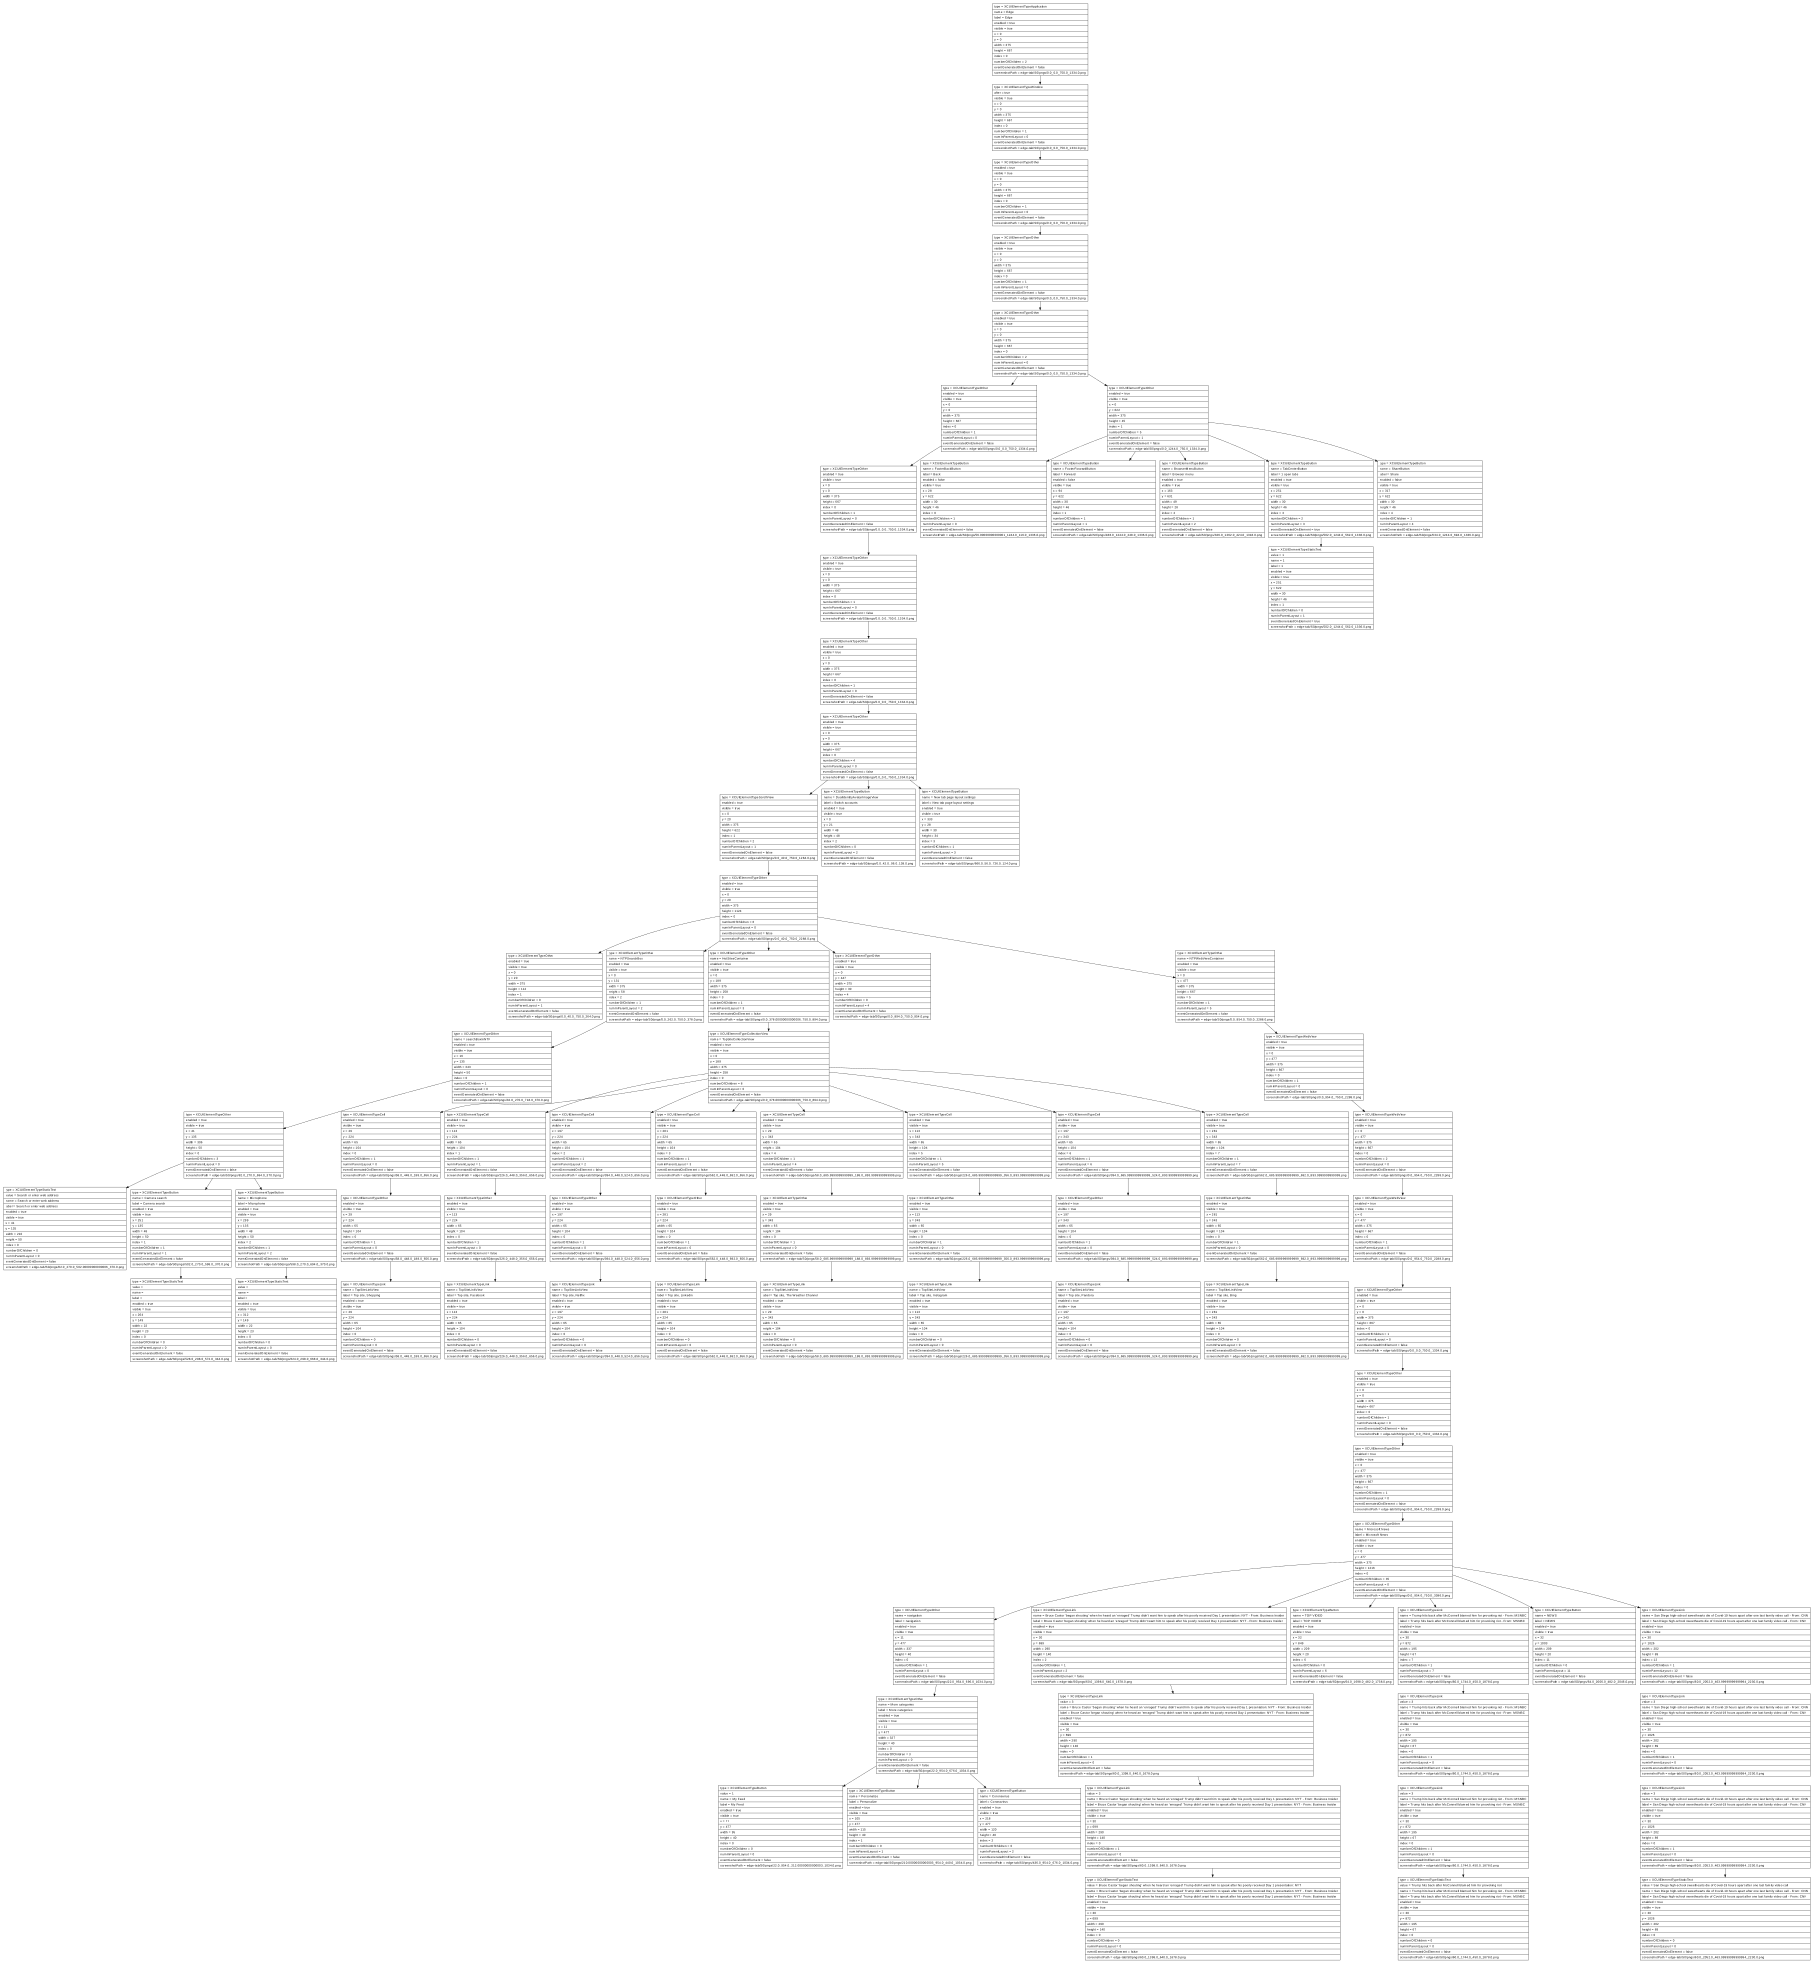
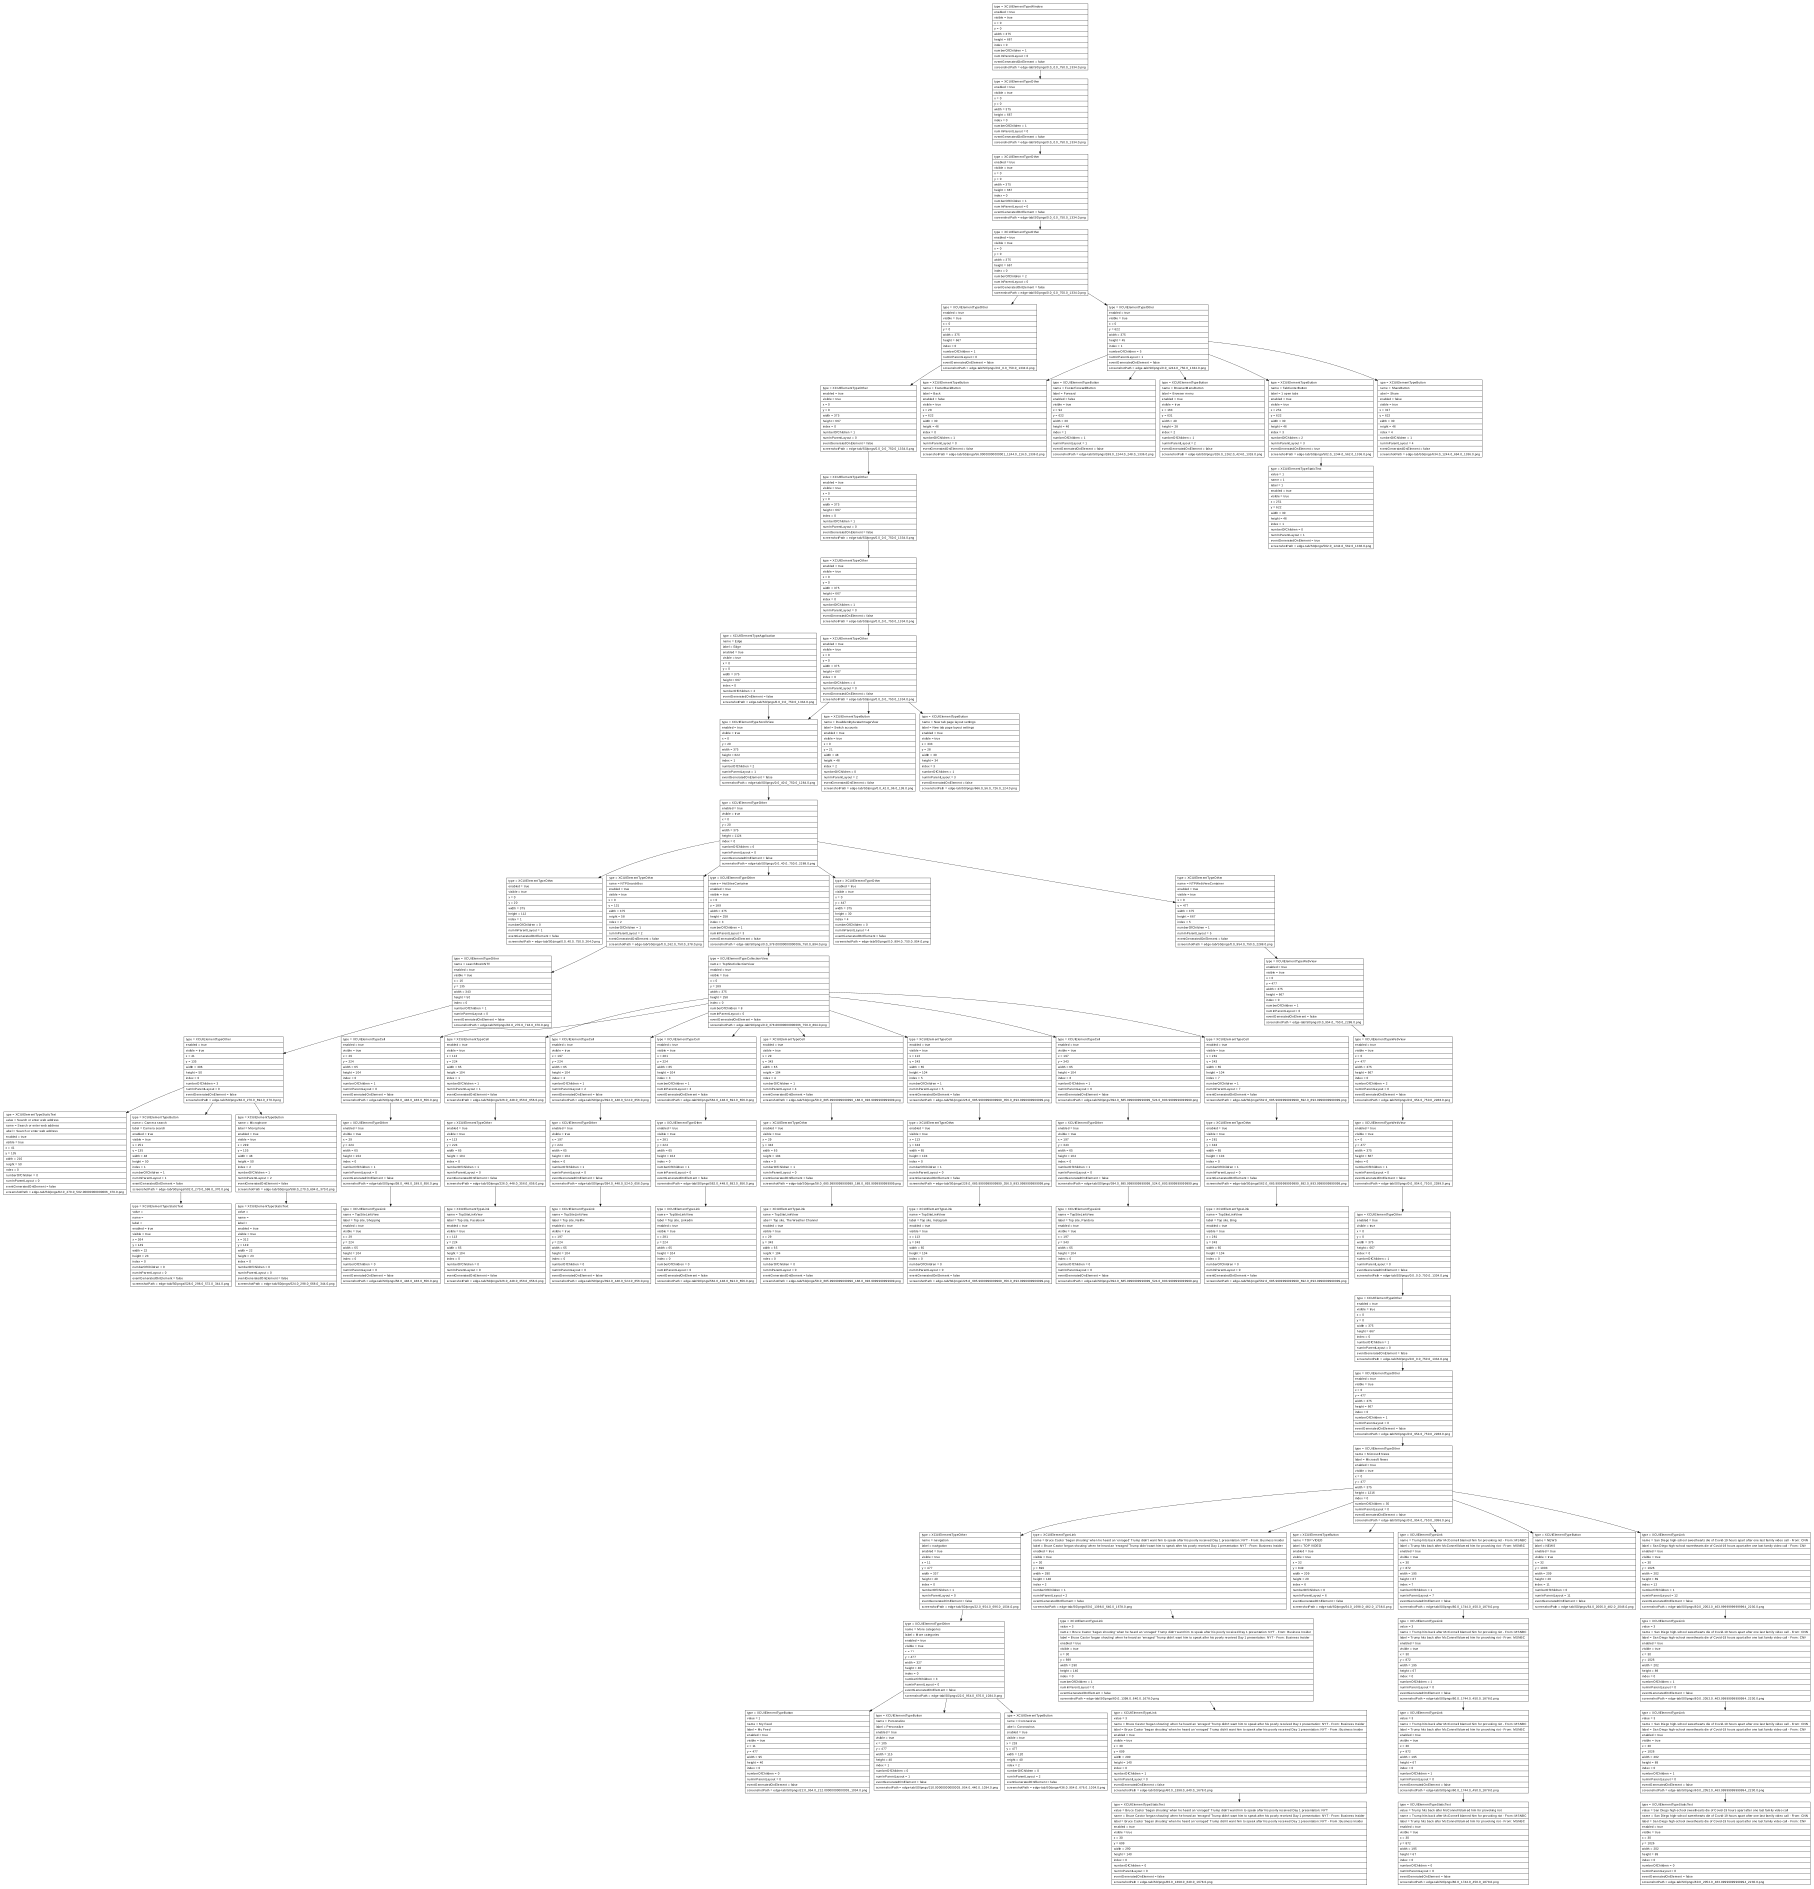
(1040, 79) -> (769, 711)
(1002, 93) -> (1005, 12)
